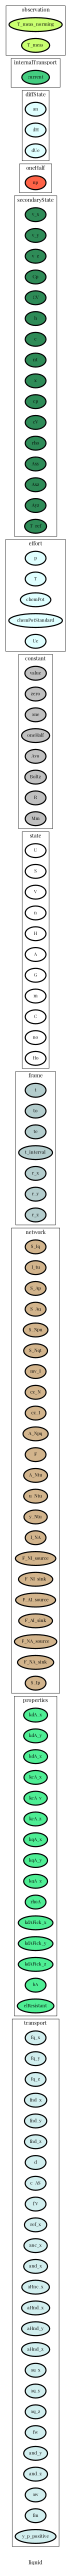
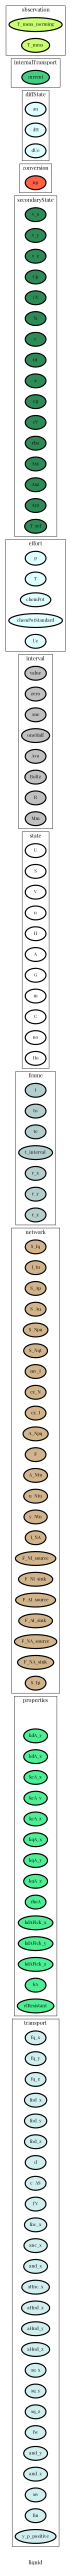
(36, 168) -> (36, 168)
(36, 659) -> (36, 659)
(36, 1715) -> none
(36, 2225) -> (36, 2225)
